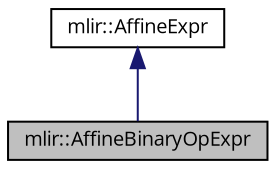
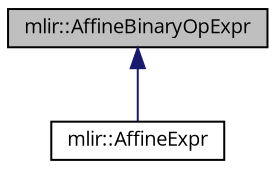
(138, 95) -> (138, 95)
